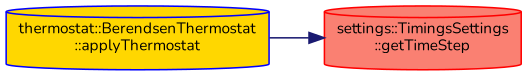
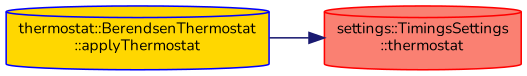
(423, 38) -> (423, 38)
